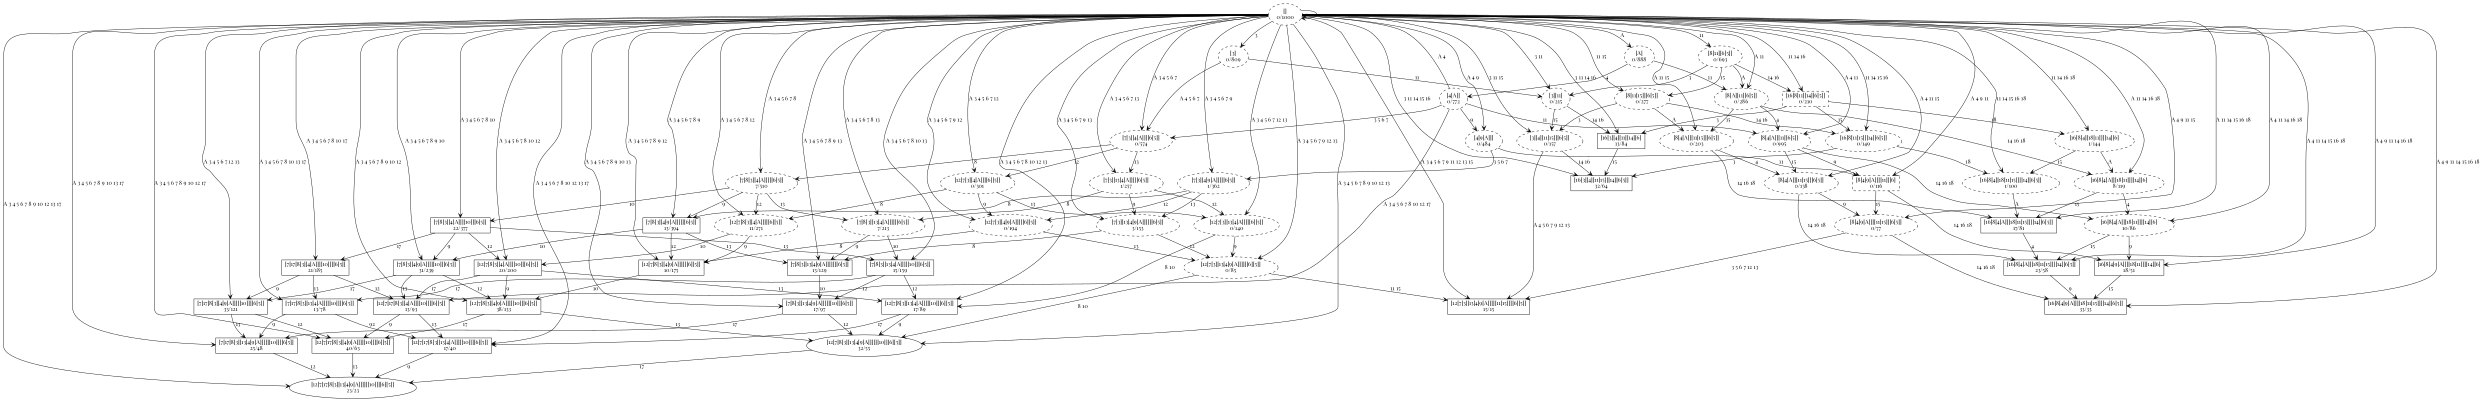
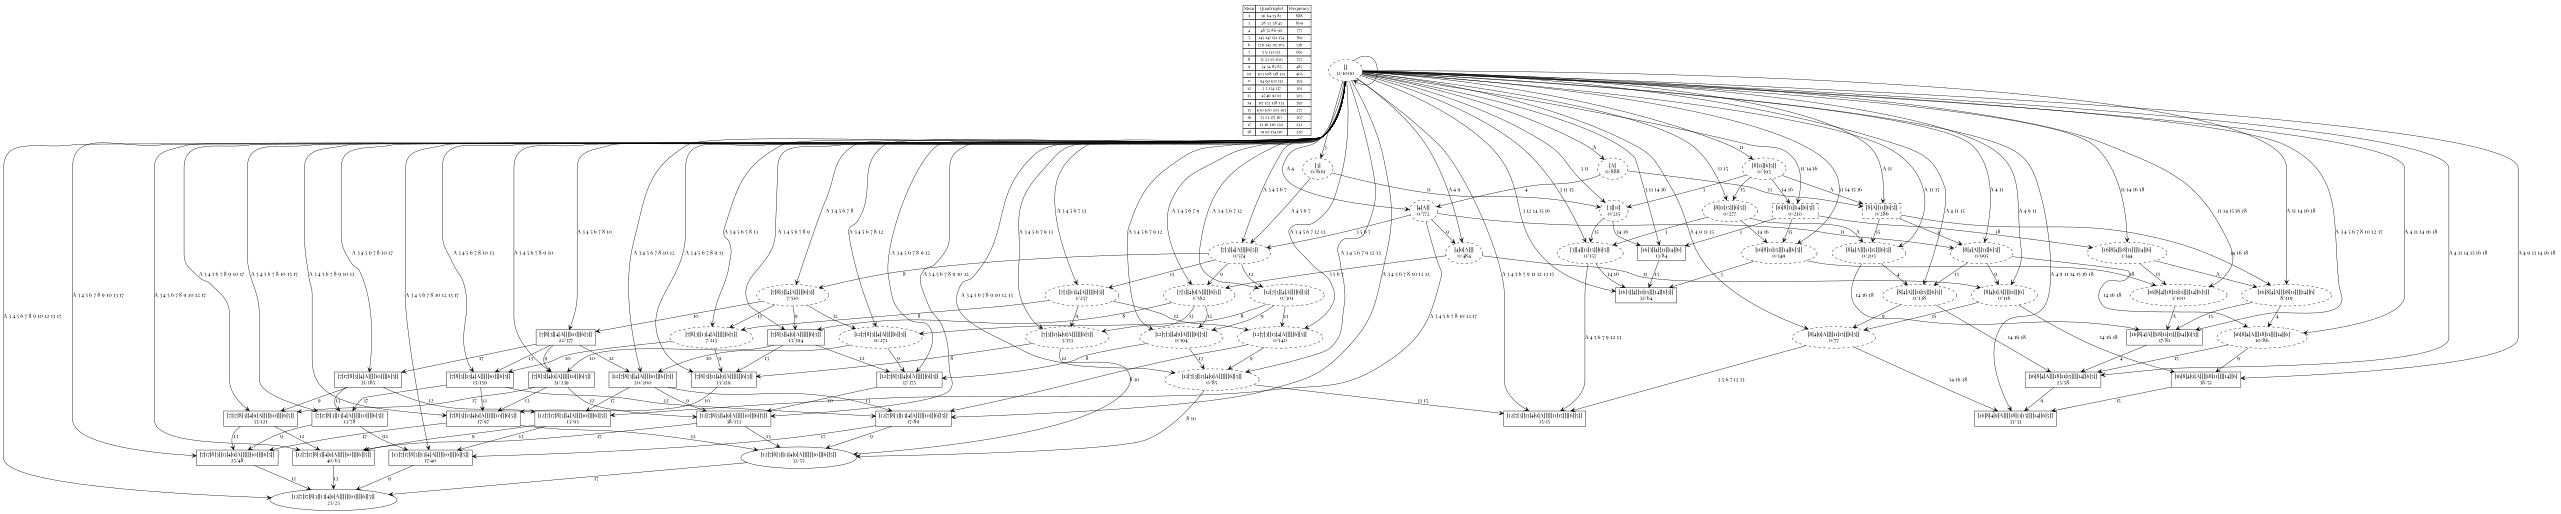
(1400, 30) -> (1286, 179)
(1720, 57) -> (1764, 169)
none -> (1277, 70)
(1418, 99) -> (1537, 211)
(1741, 99) -> (1882, 211)
(2234, 120) -> (2360, 232)
(223, 162) -> (222, 274)
(1876, 183) -> (2004, 295)
(671, 268) -> (909, 380)
none -> (1219, 272)
(403, 284) -> (524, 398)
